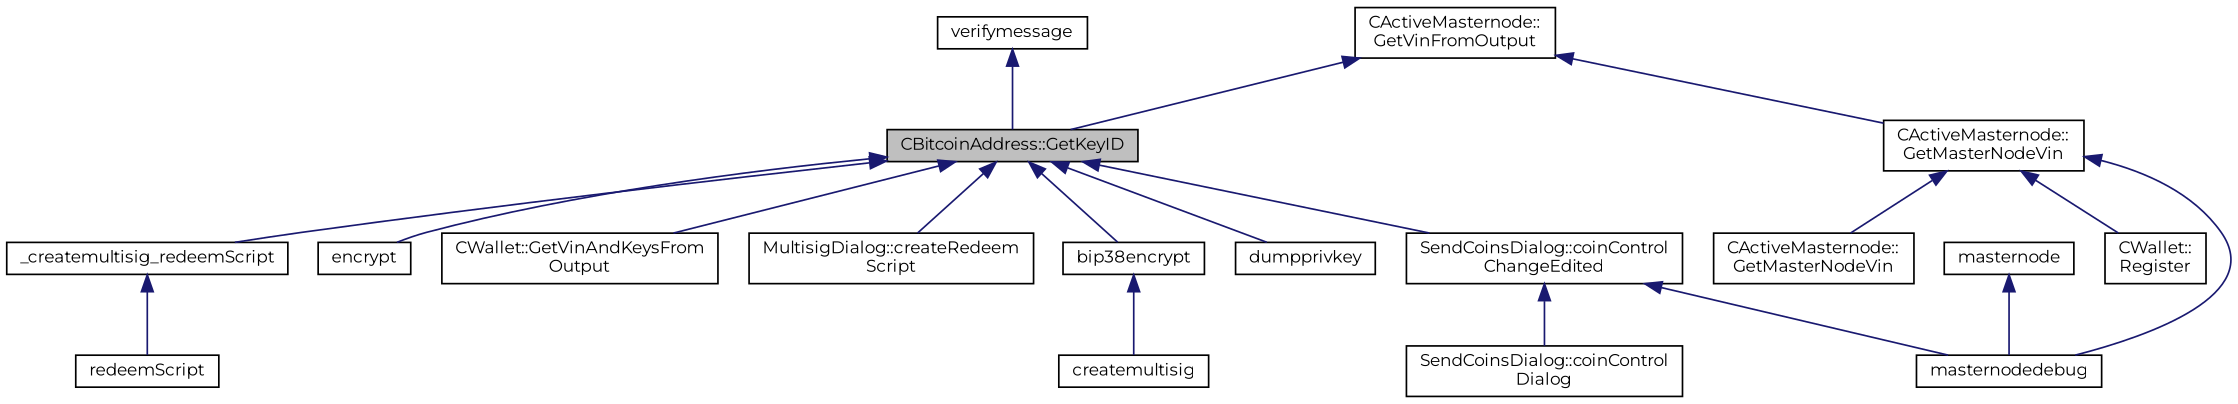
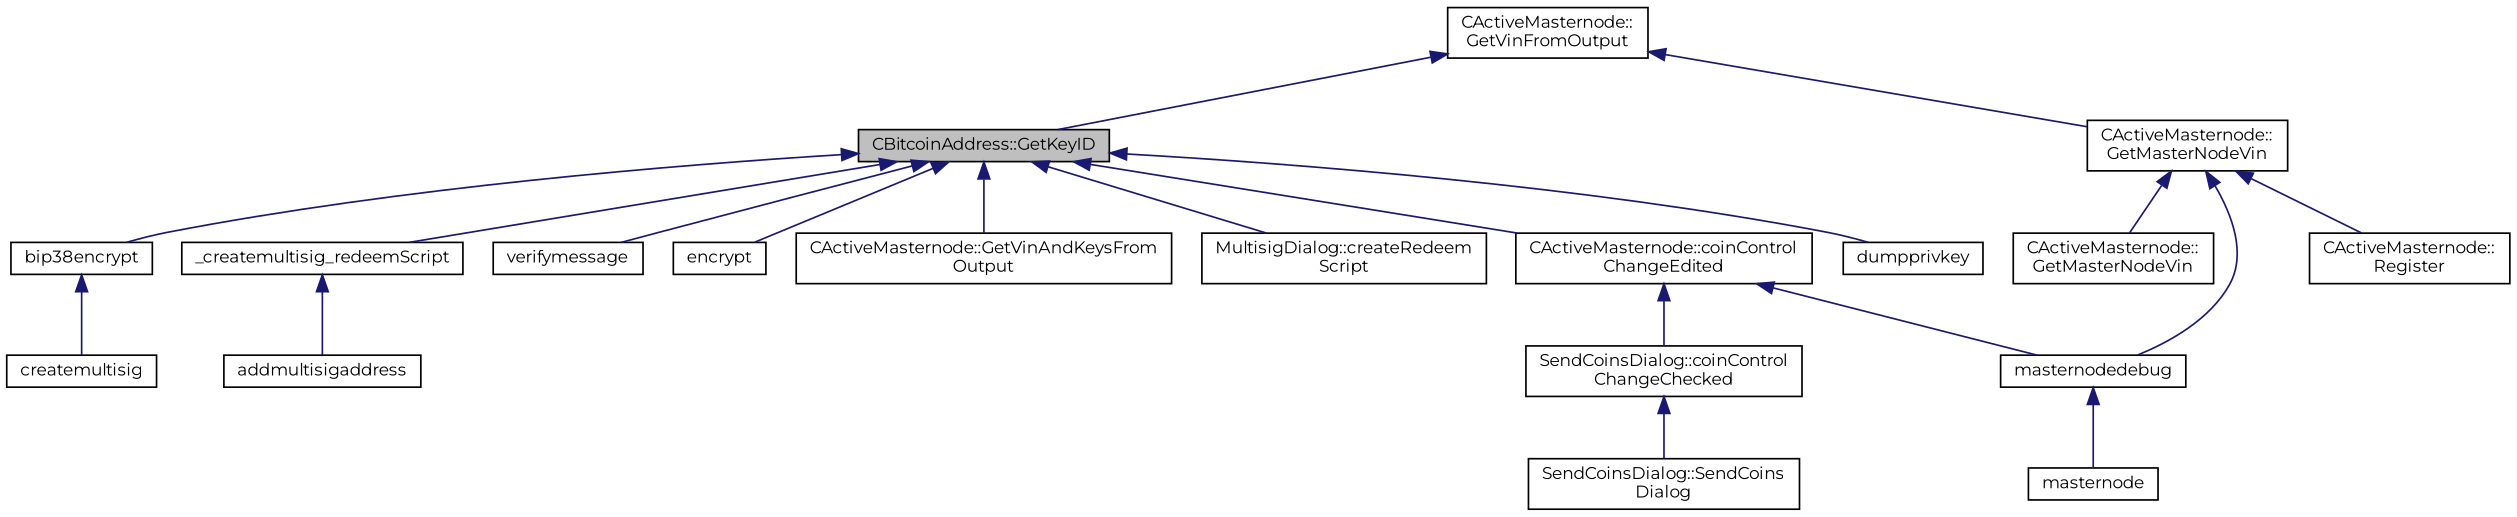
(1013, 98) -> (767, 204)
(580, 258) -> (984, 258)
(1544, 258) -> (1664, 258)
(2156, 258) -> (2410, 258)
(2009, 323) -> (2093, 436)
(147, 371) -> (322, 371)
(1544, 371) -> (1664, 371)
none -> (1664, 484)
